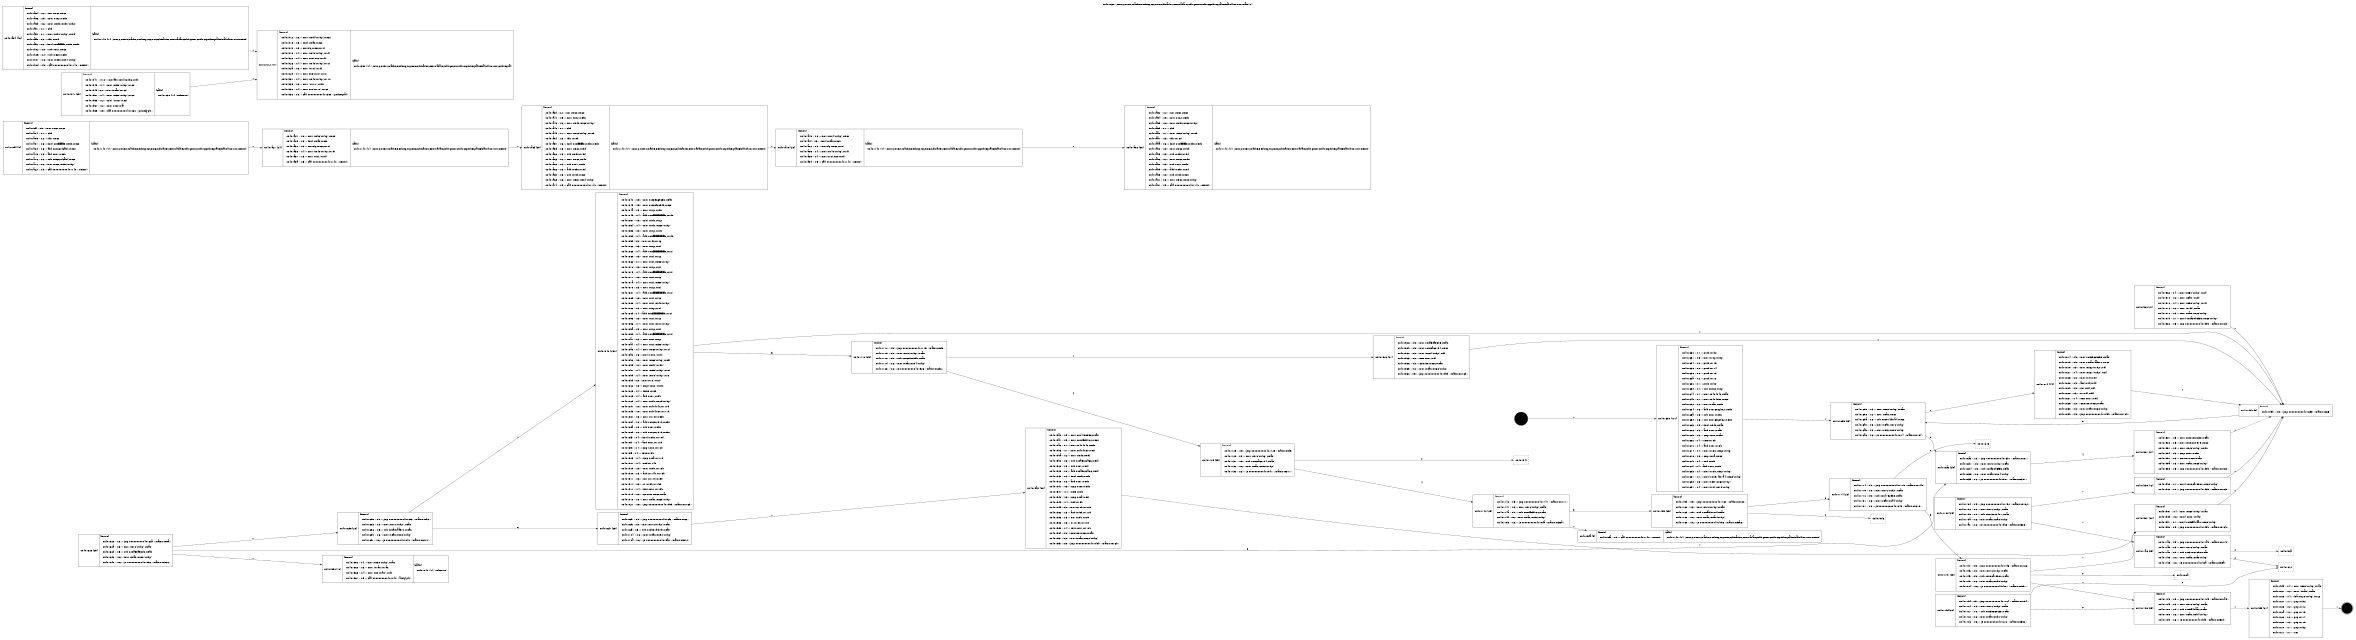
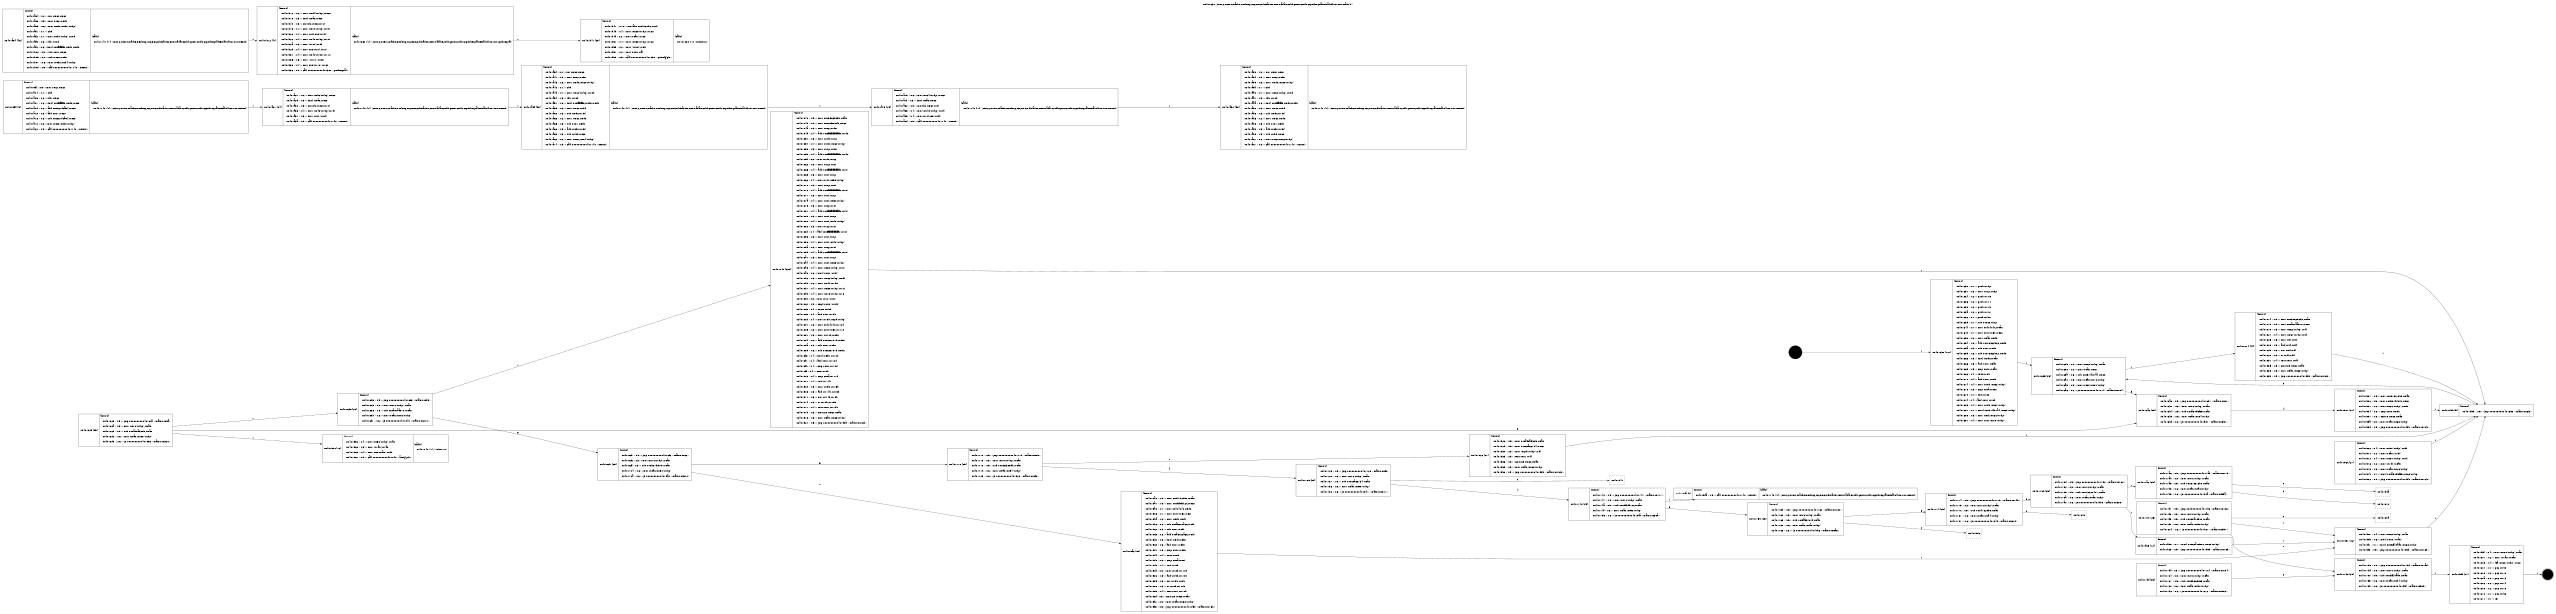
(223, 83) -> (546, 41)
(772, 354) -> (819, 464)
(2258, 451) -> (2283, 543)
(1939, 536) -> (2025, 500)
(2153, 585) -> none
